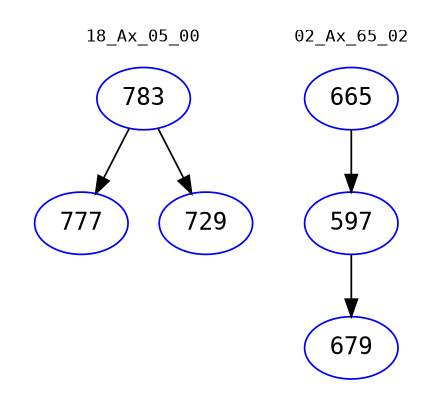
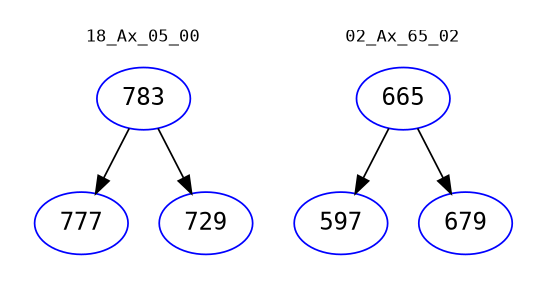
(351, 277) -> (430, 153)
